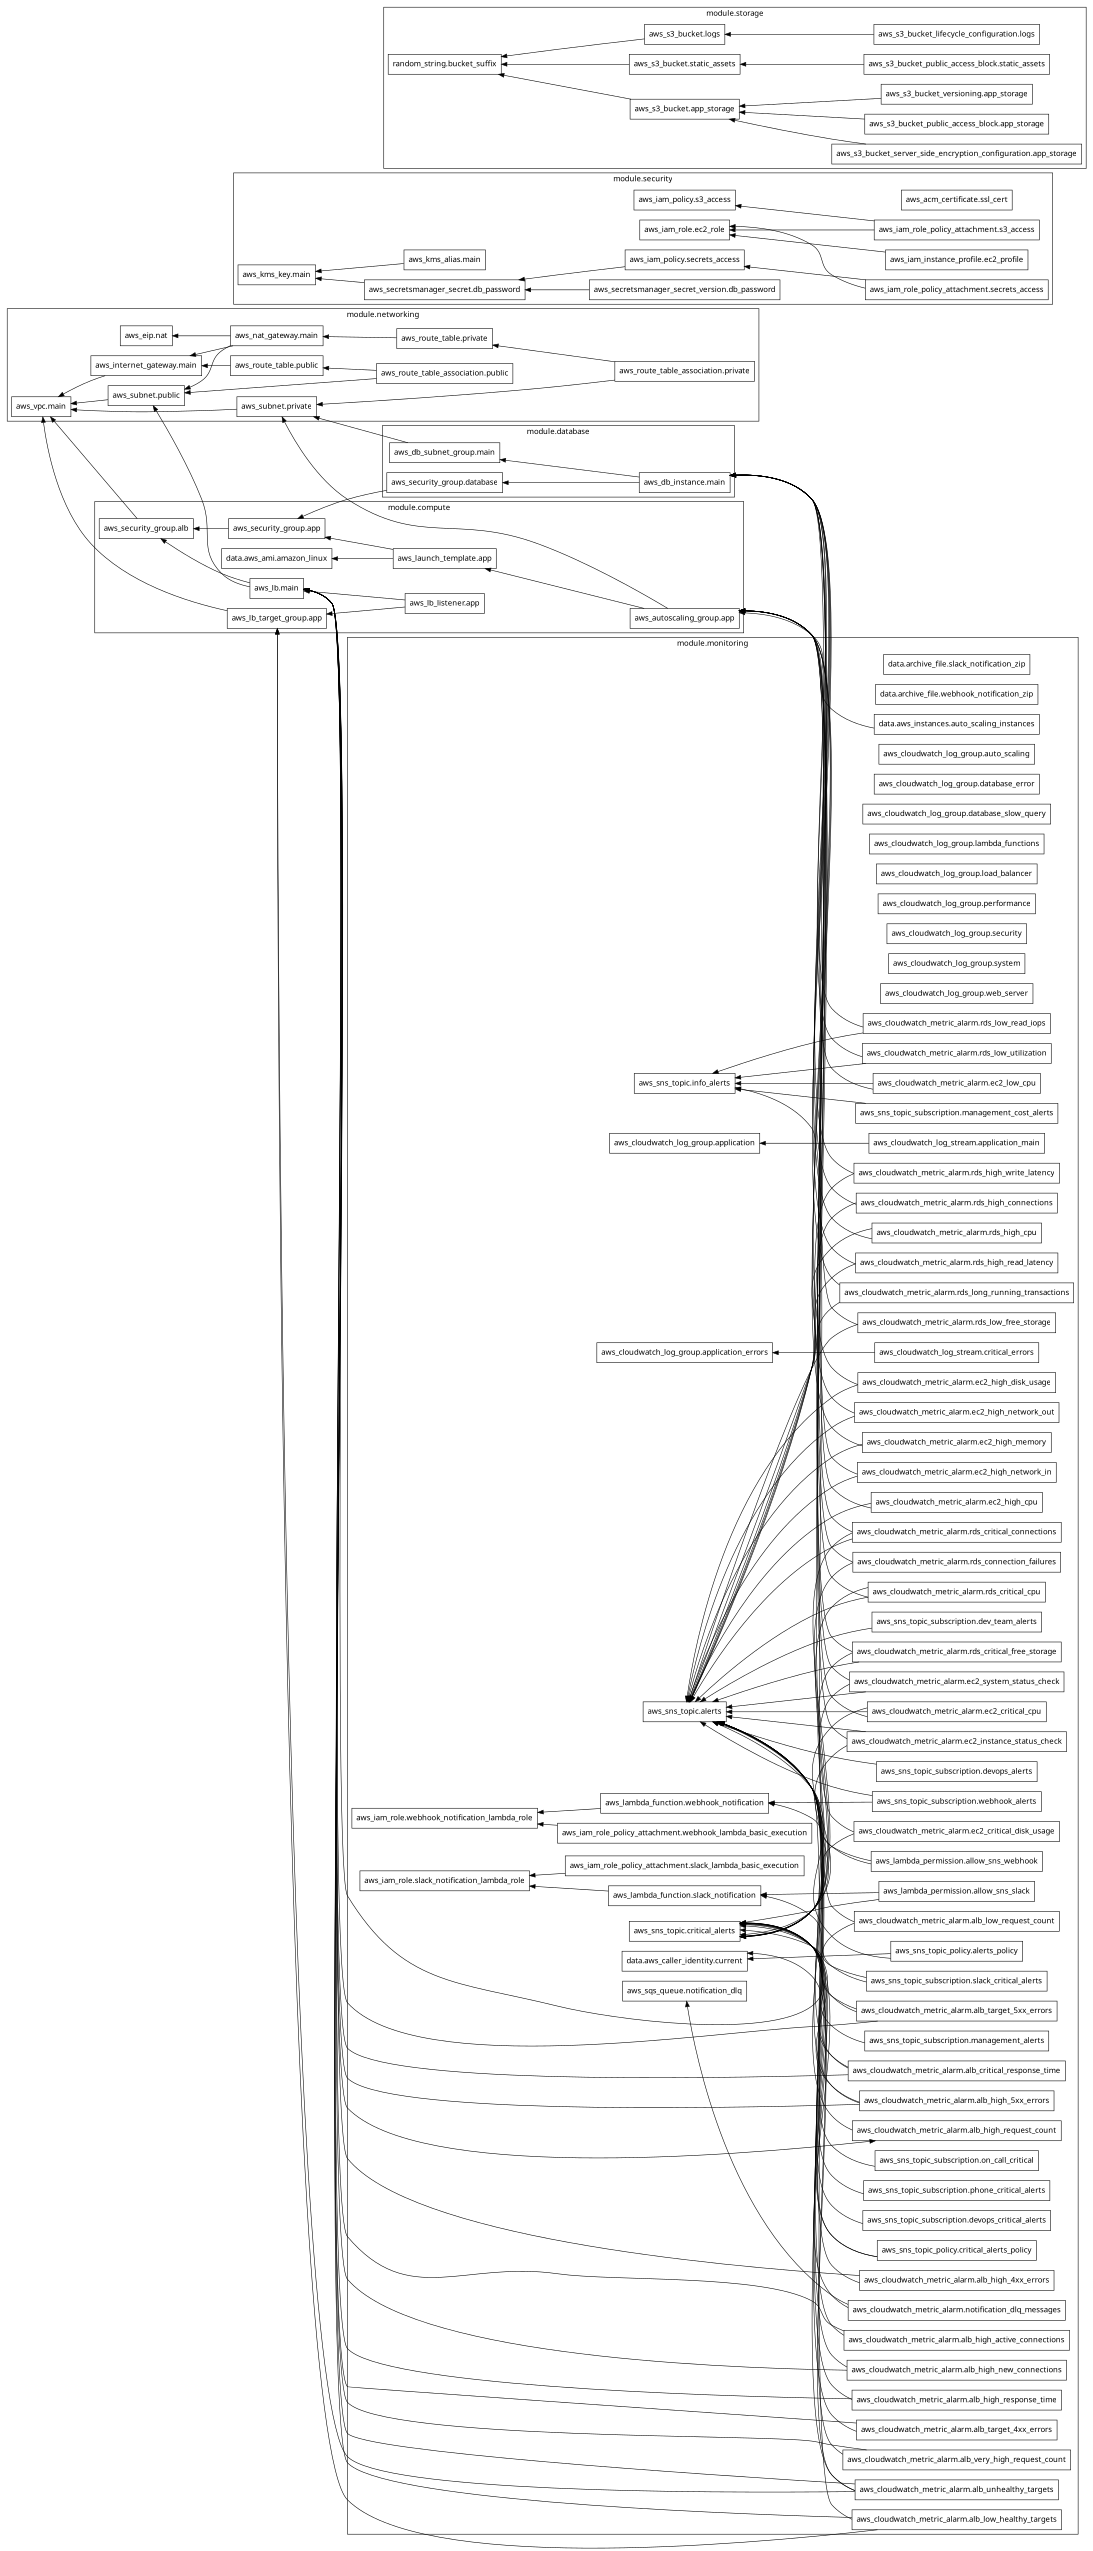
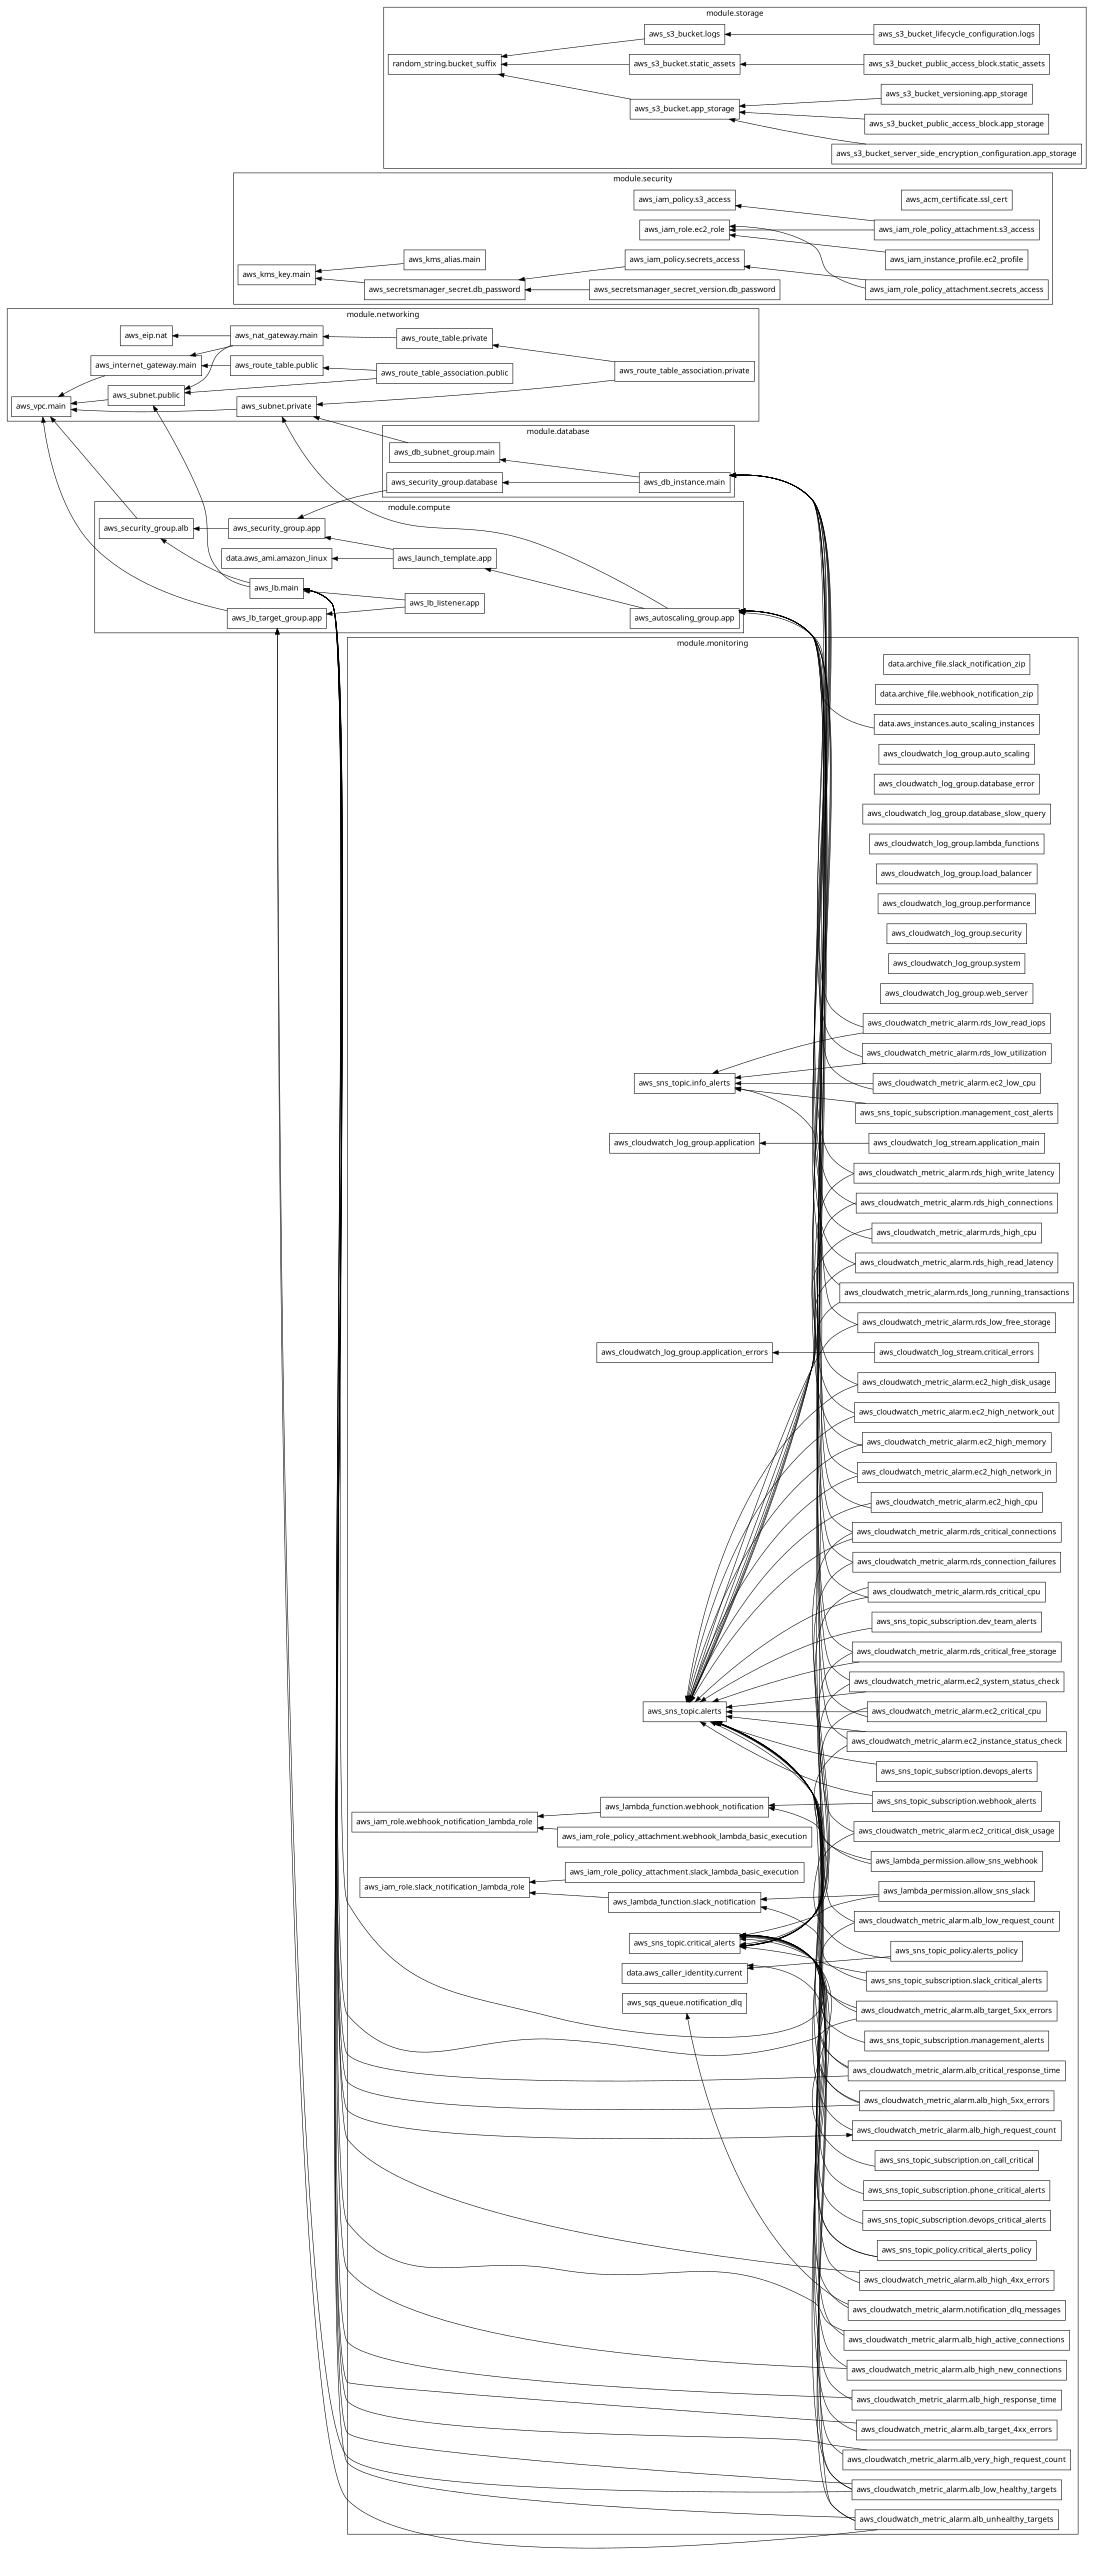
none -> (823, 2193)
